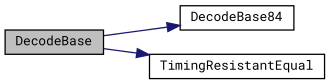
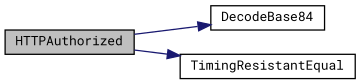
(54, 42) -> (70, 42)
